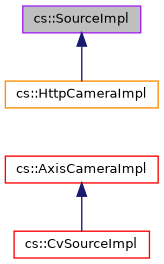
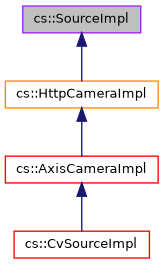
none -> (82, 139)
